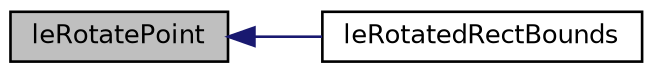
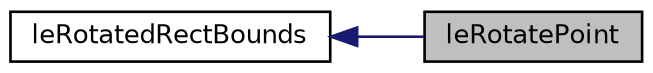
(288, 37) -> (391, 37)
